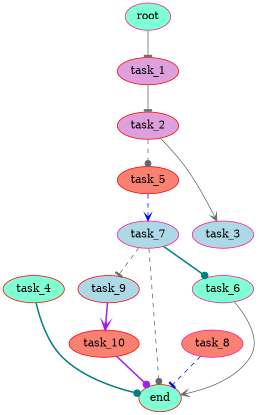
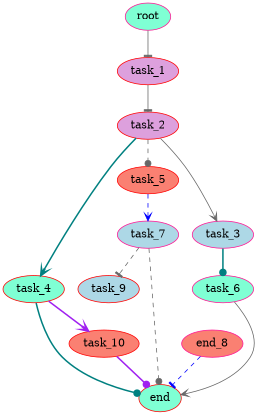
none -> (86, 201)
(183, 260) -> (223, 259)
(107, 313) -> (66, 314)
(212, 344) -> (212, 344)
